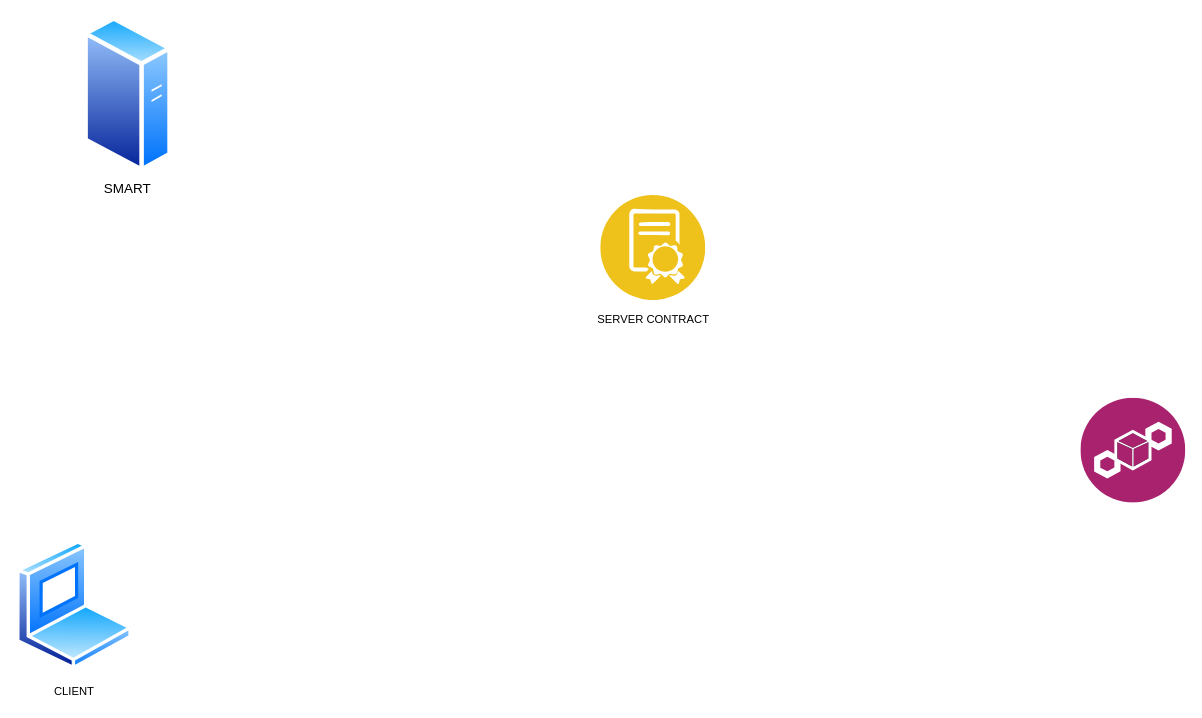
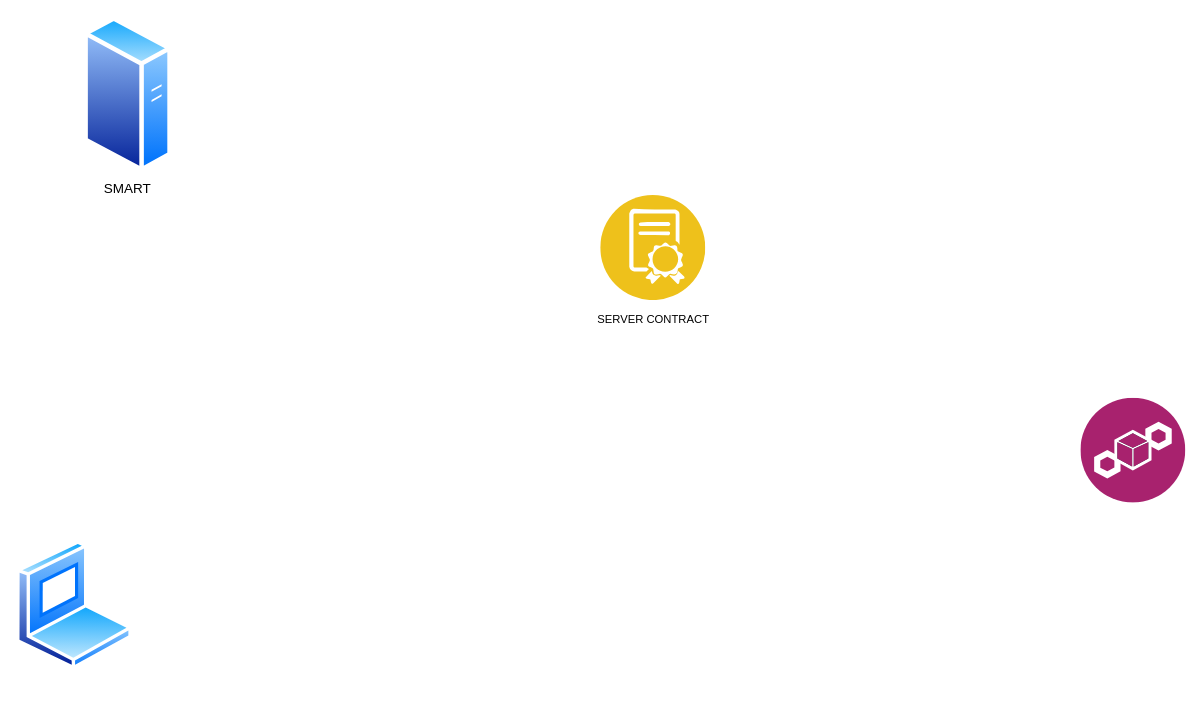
(74, 690) -> none
